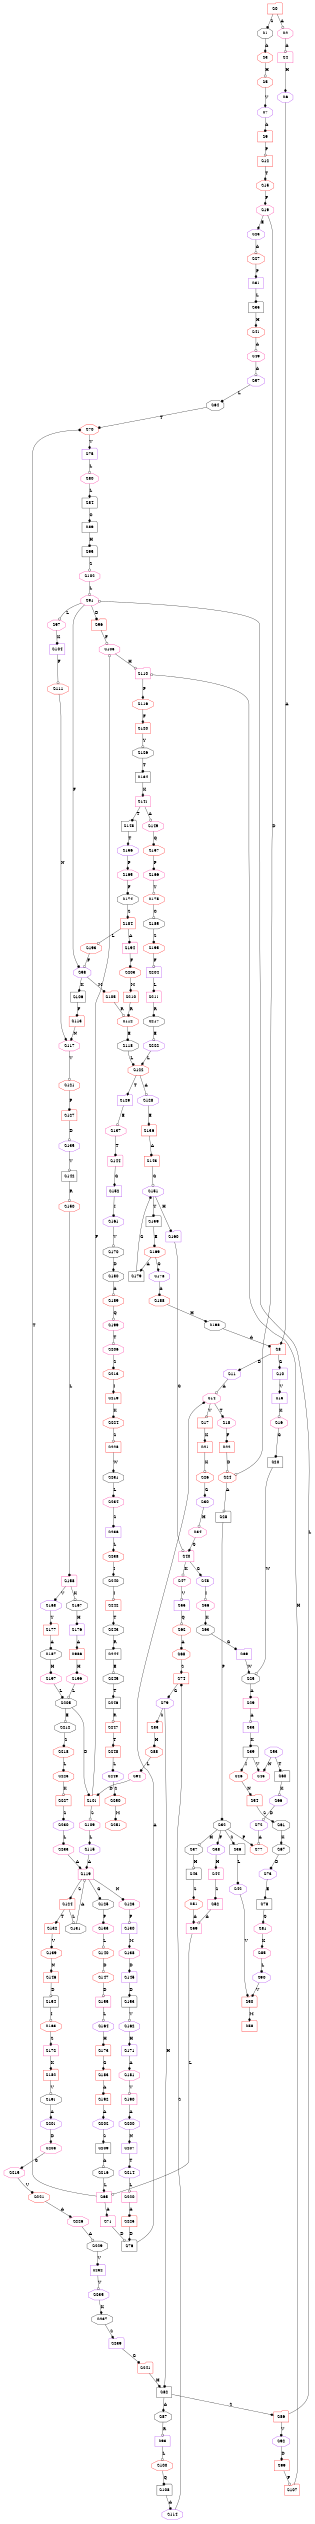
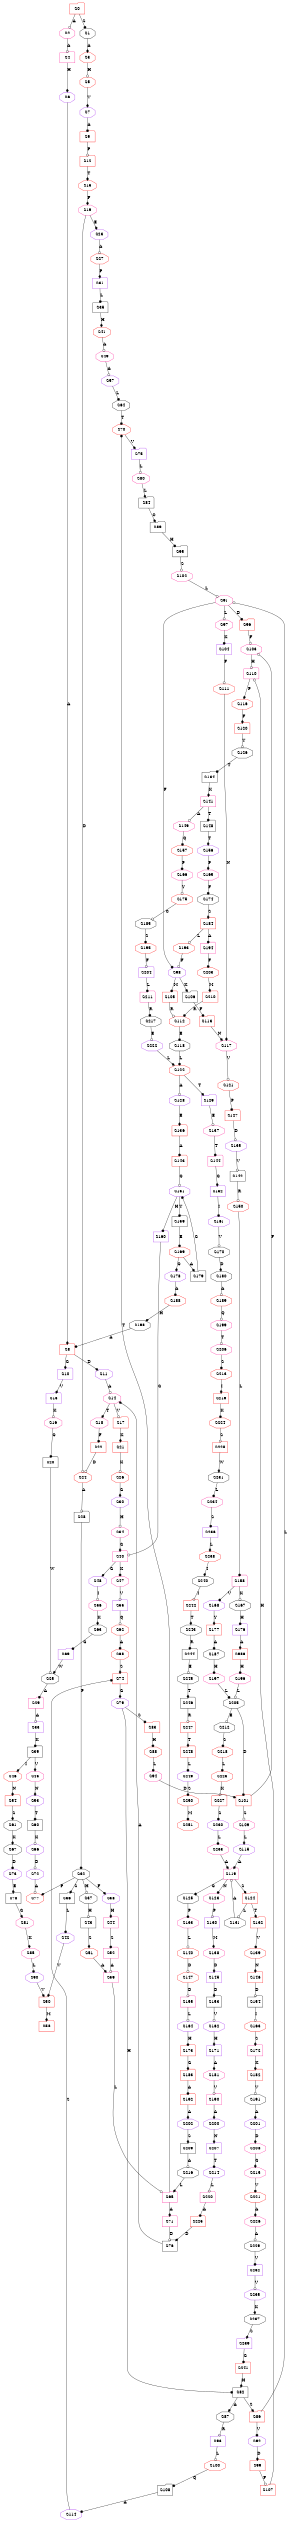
(184, 1568) -> (120, 1568)
(268, 1763) -> (35, 1787)
